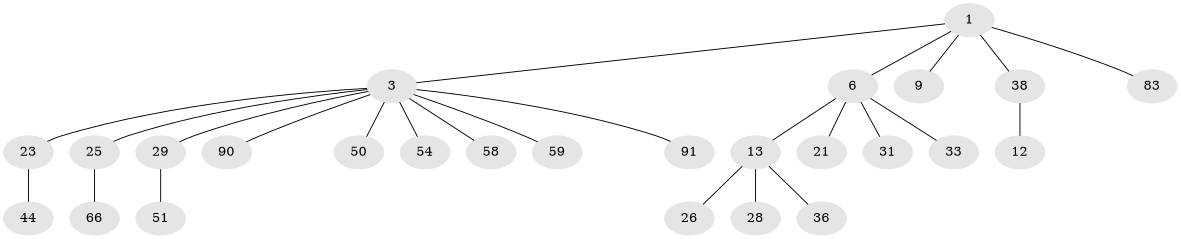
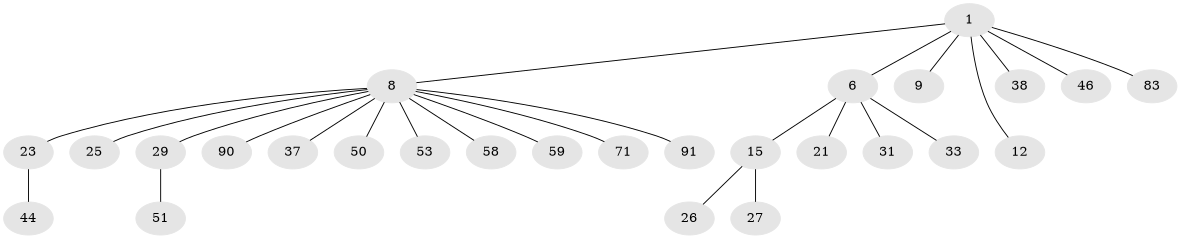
(392, 86) -> (392, 86)
none -> (1086, 86)
(1020, 119) -> (982, 90)
none -> (293, 152)
(425, 152) -> (425, 152)
none -> (623, 152)
(756, 152) -> (756, 152)
(95, 218) -> none
(756, 218) -> (756, 218)
(822, 218) -> none
